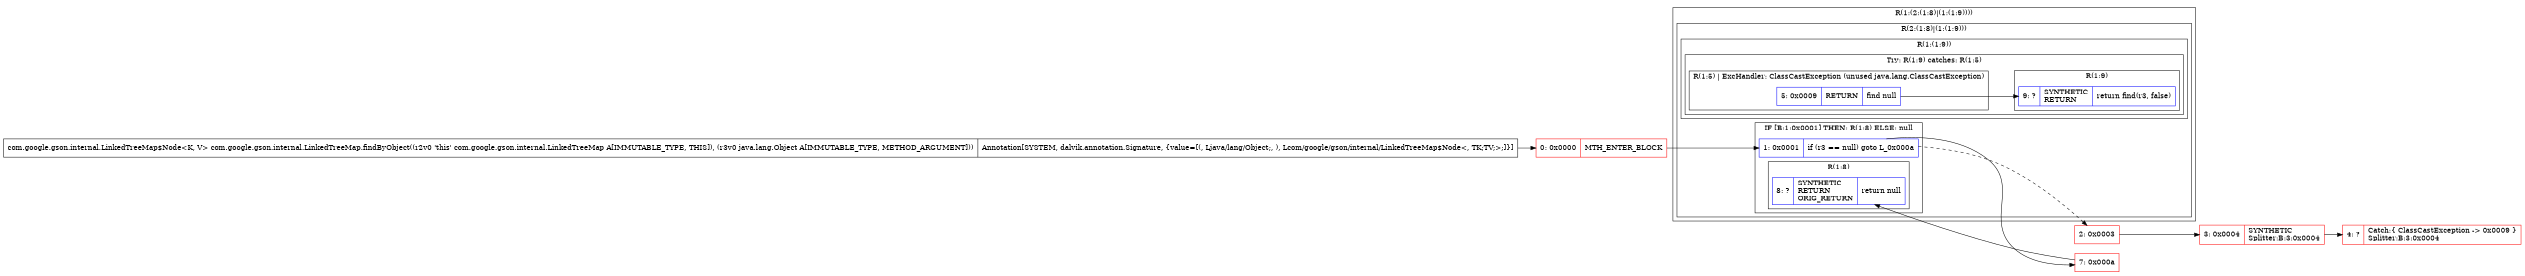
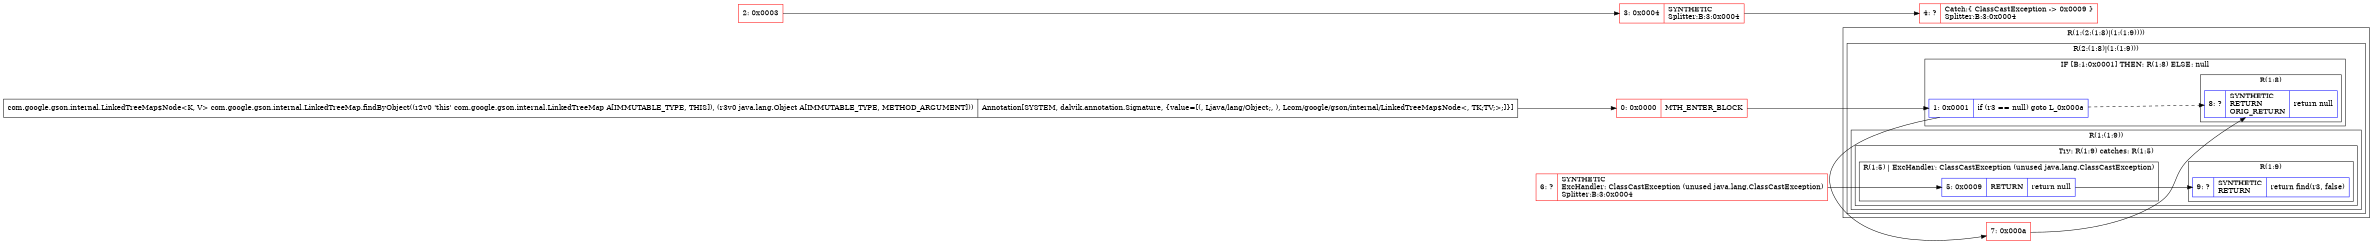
(1882, 96) -> (2051, 187)
(2008, 168) -> (2144, 106)
none -> (1682, 187)
